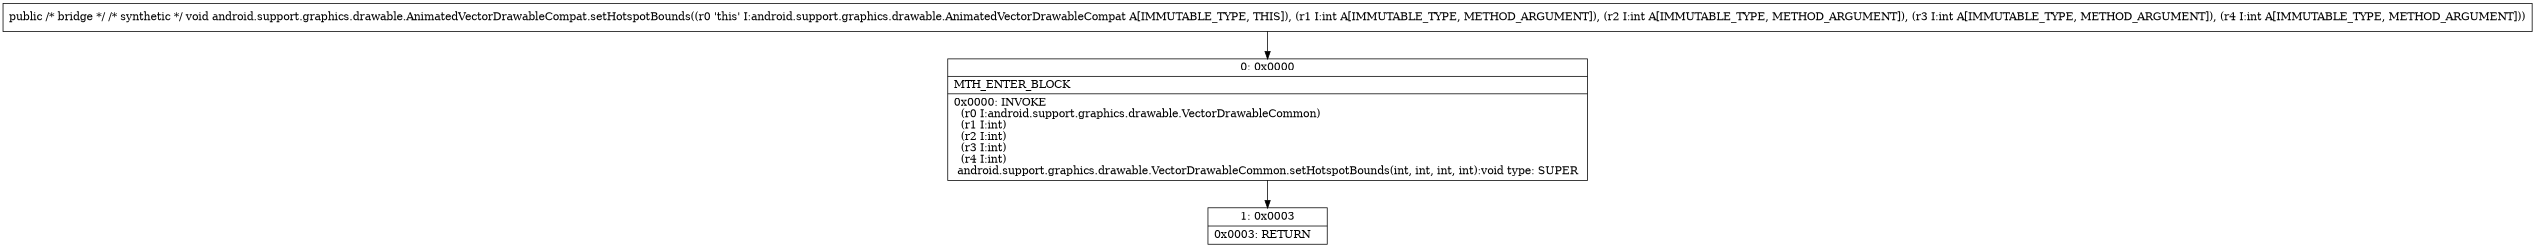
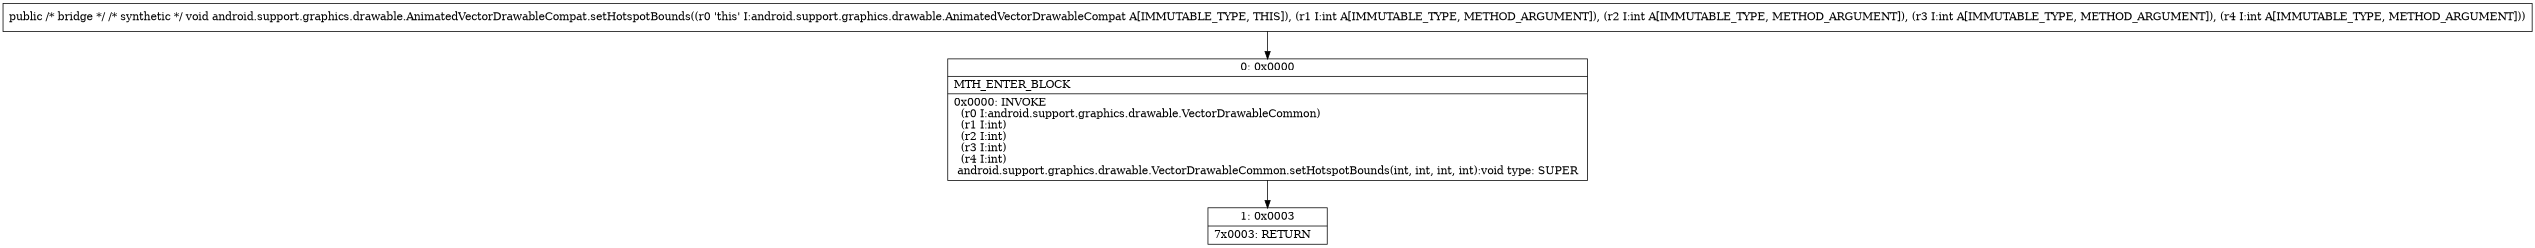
(1268, 235) -> (1268, 235)
